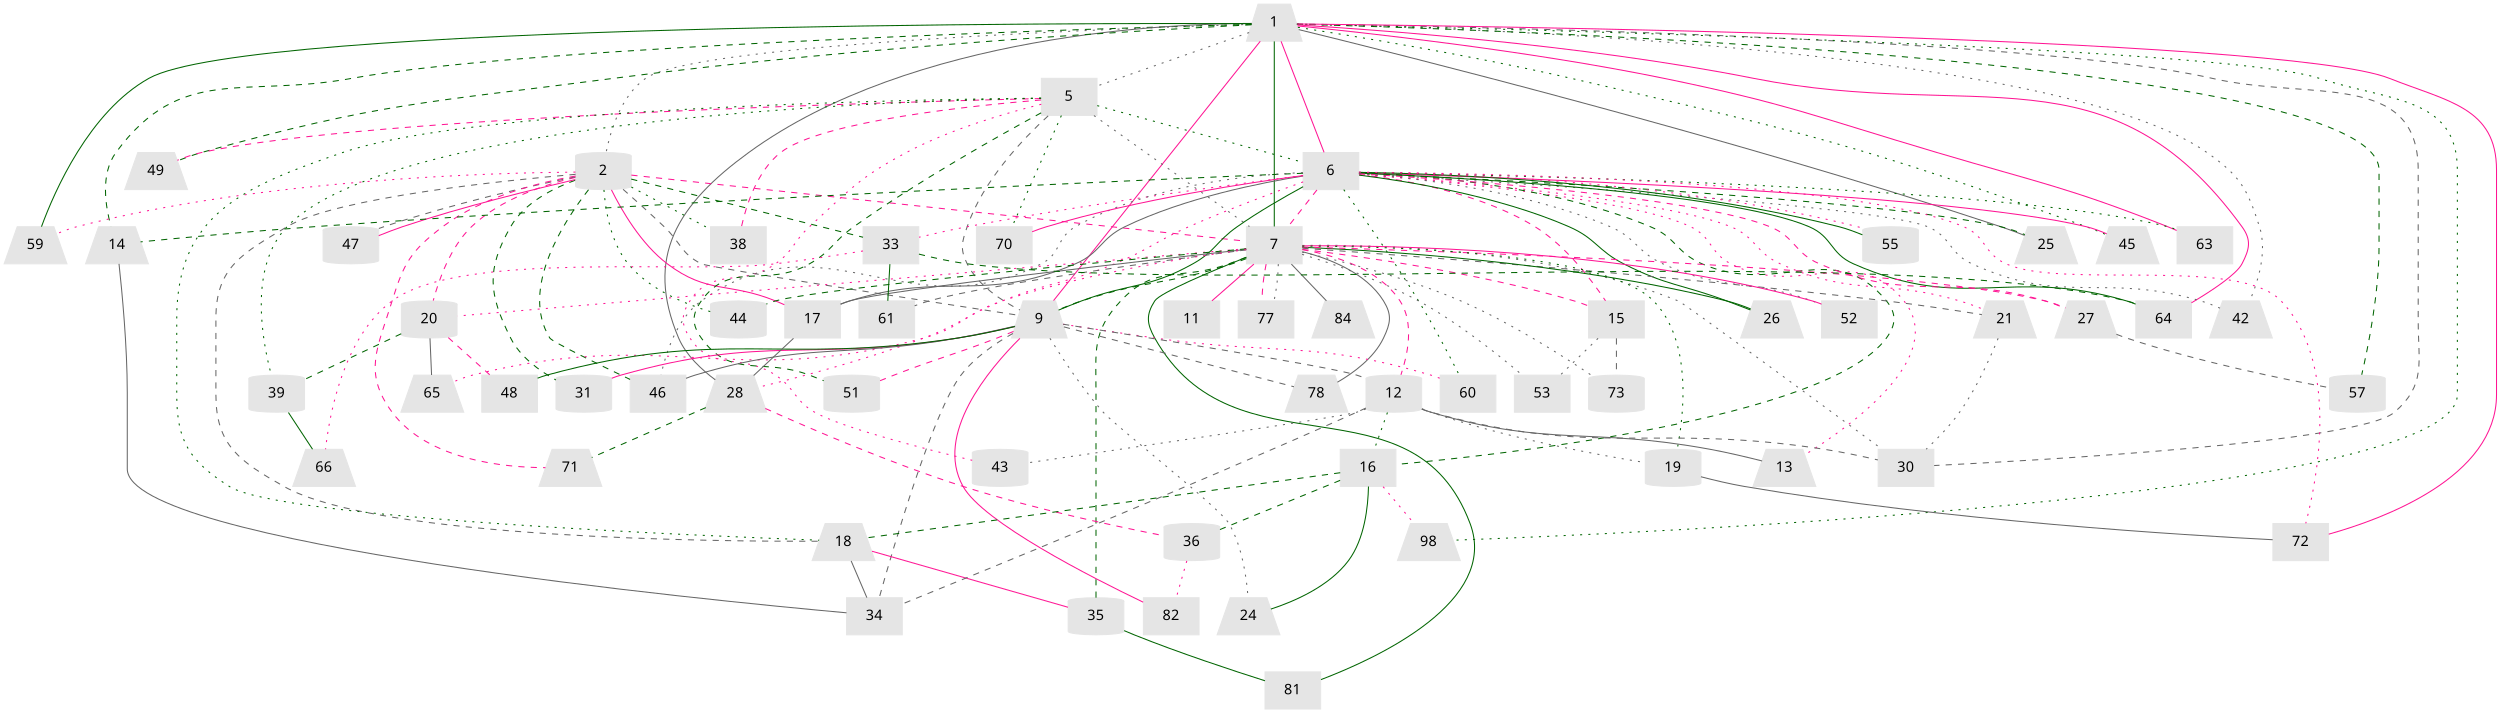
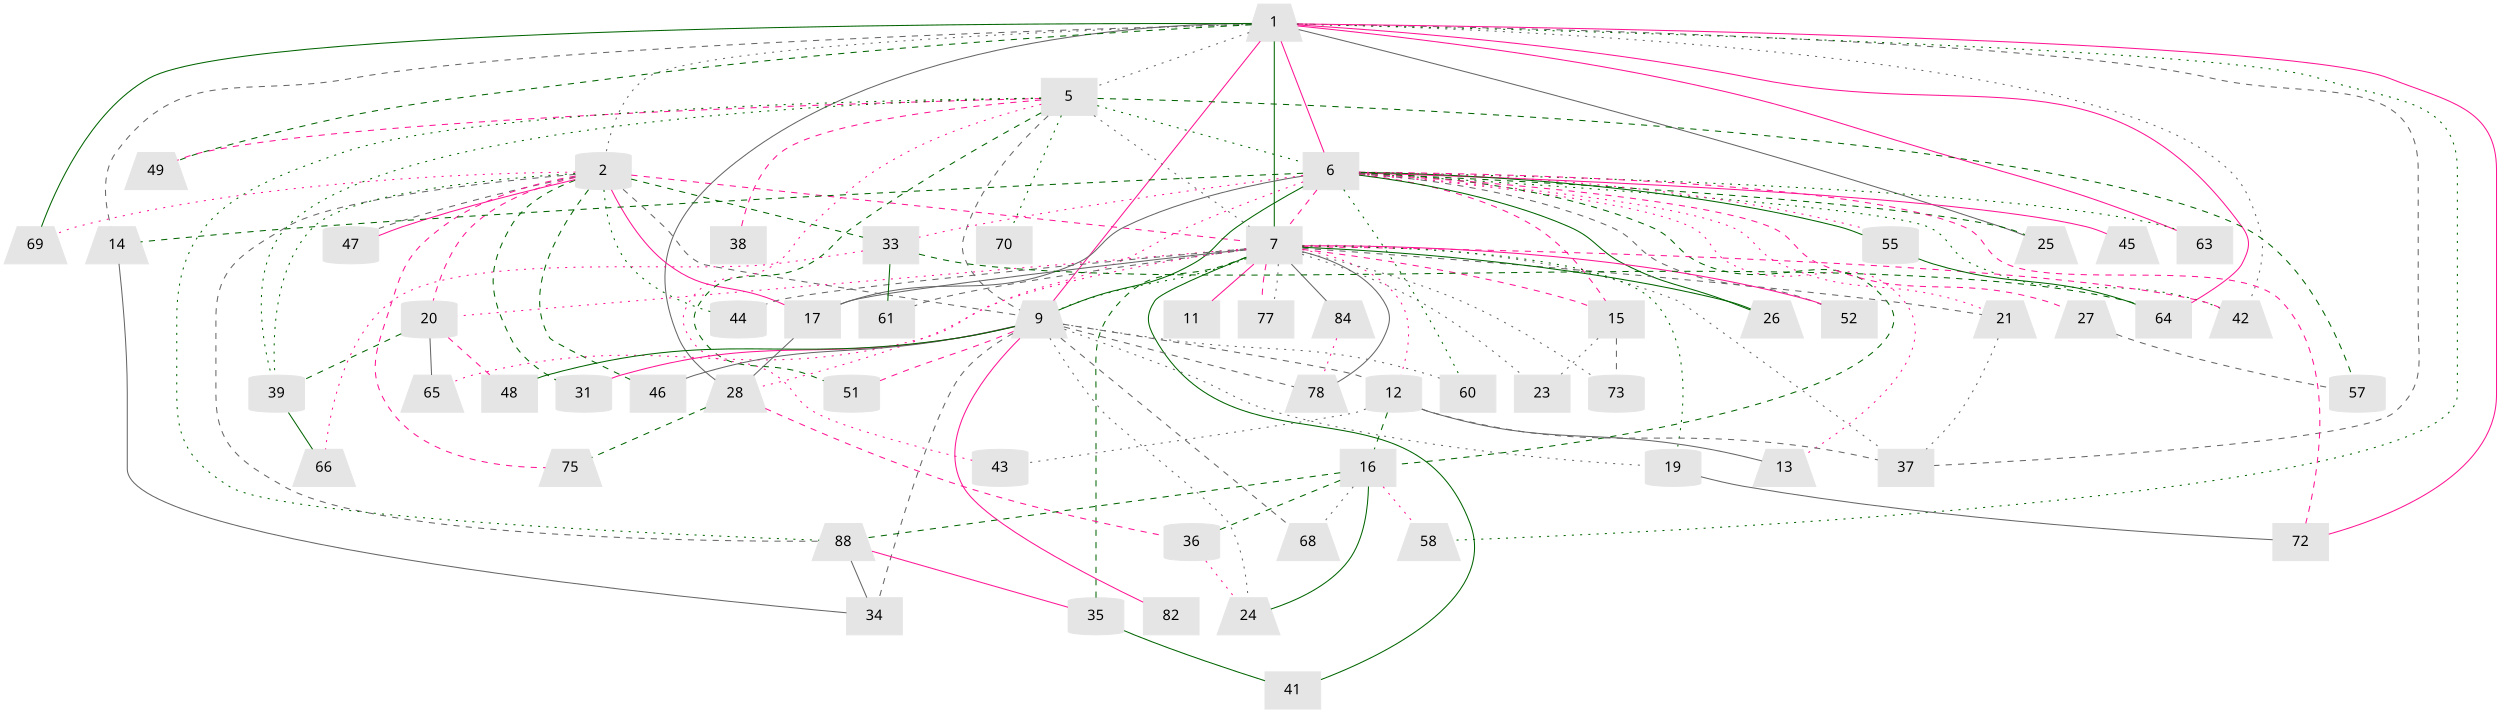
(634, 51) -> (634, 51)
(1952, 62) -> (1769, 137)
(1708, 110) -> none
(1166, 198) -> none
(675, 210) -> (325, 220)
(1844, 212) -> (1844, 212)
(1597, 222) -> (1597, 222)
(1814, 229) -> (2027, 281)
(1973, 232) -> (1973, 232)
(36, 245) -> (36, 245)
(1053, 254) -> none
(1685, 263) -> (1740, 259)
(1006, 272) -> (1006, 272)
(1152, 283) -> (1152, 283)
(1397, 298) -> (1397, 298)
(1252, 347) -> (1252, 347)
none -> (1329, 360)
(1542, 394) -> (1542, 394)
(1381, 431) -> (1382, 429)
(1532, 440) -> (1391, 437)
(570, 468) -> (570, 468)
(1906, 468) -> (1906, 468)
(1135, 508) -> none
(844, 542) -> (844, 542)
none -> (1308, 542)
(1429, 542) -> (1429, 542)
(1182, 579) -> (1220, 579)
(1293, 690) -> (1293, 690)
